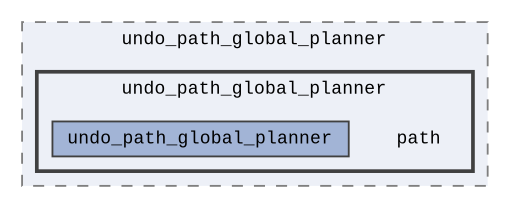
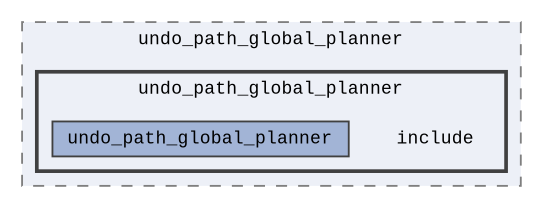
(420, 139) -> (436, 139)
